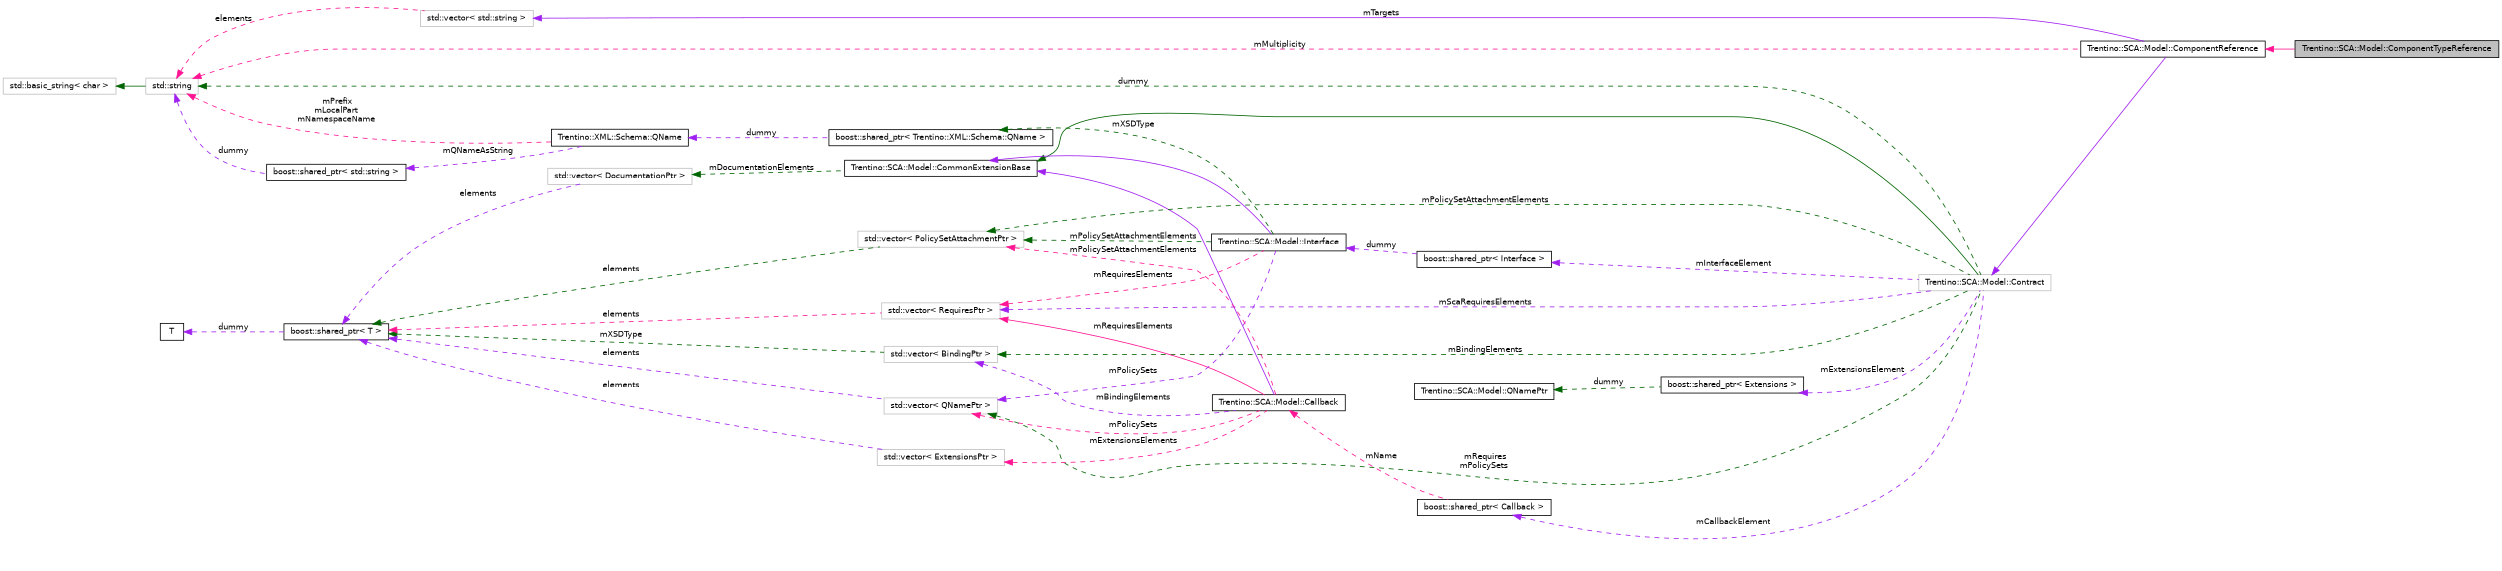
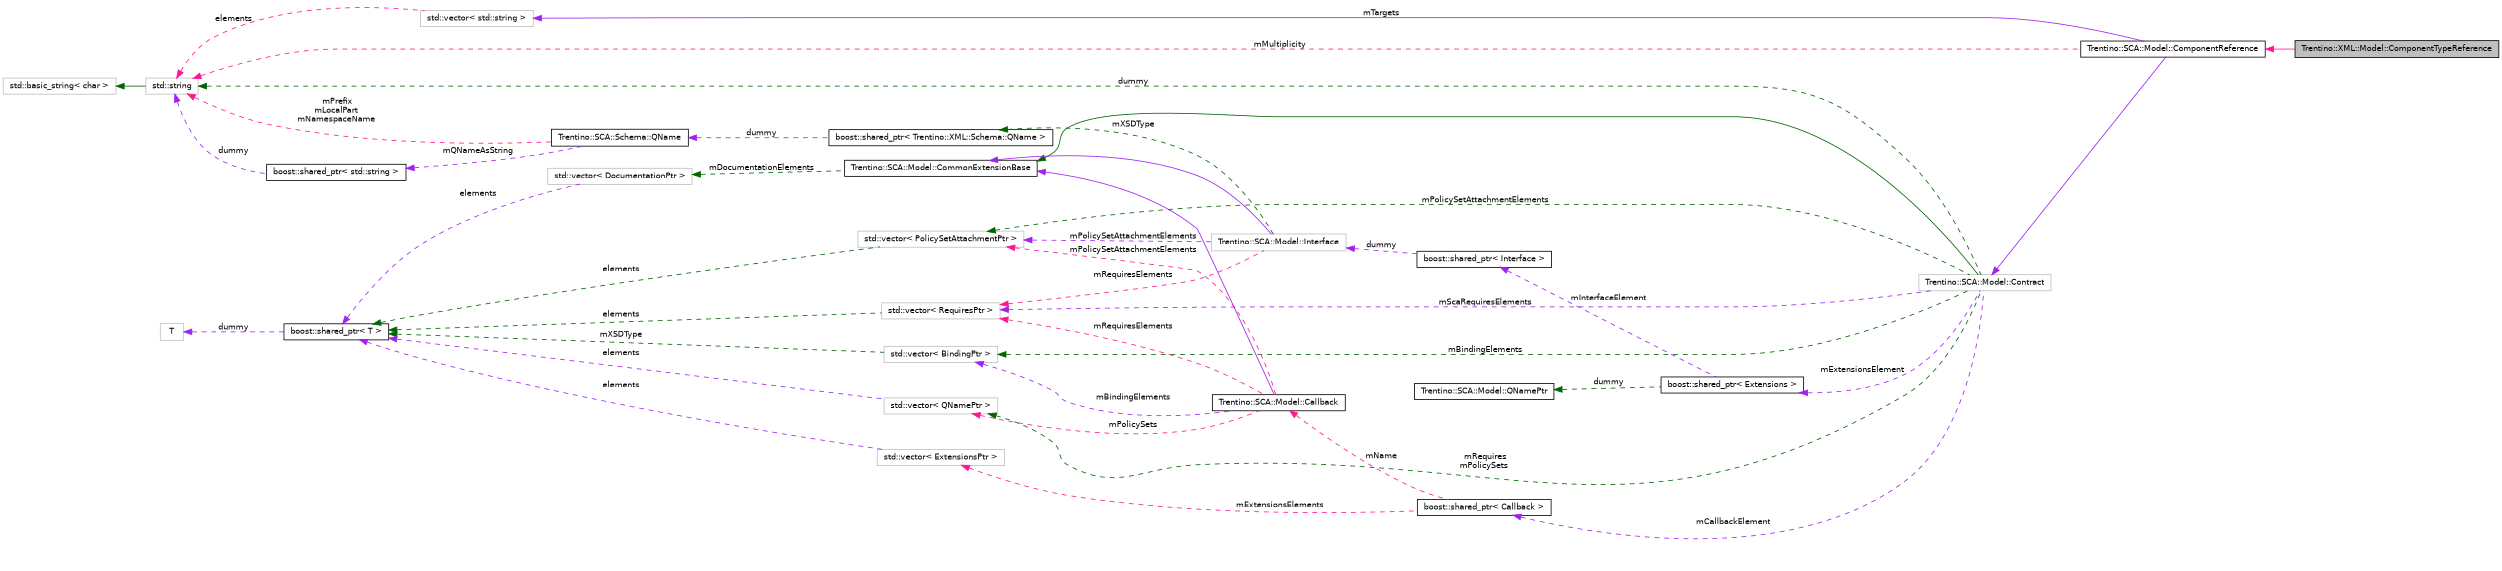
(2397, 49) -> (2397, 49)
(620, 138) -> (620, 138)
(1122, 241) -> (1122, 241)
(1279, 242) -> (1279, 242)
(1739, 271) -> (1612, 324)
(639, 321) -> (639, 321)
(172, 332) -> (172, 332)
(1140, 346) -> (1140, 346)
(1176, 379) -> none
(1145, 456) -> (1191, 509)
